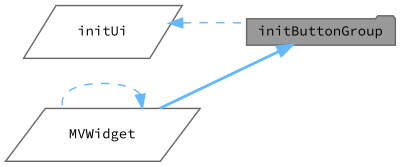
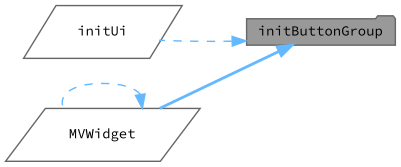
(214, 23) -> (195, 41)
